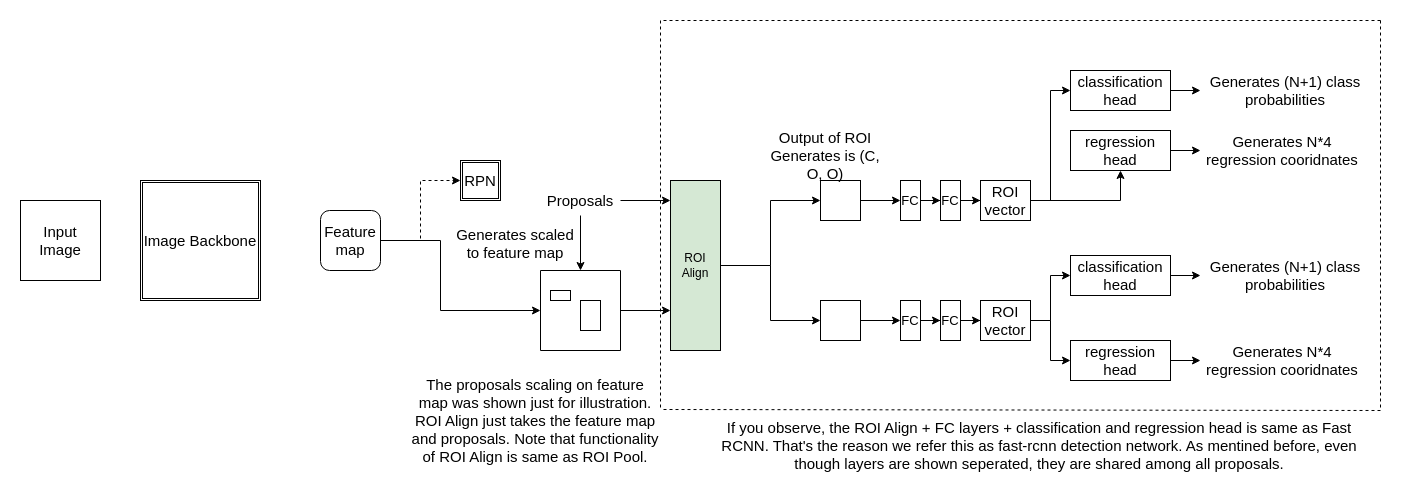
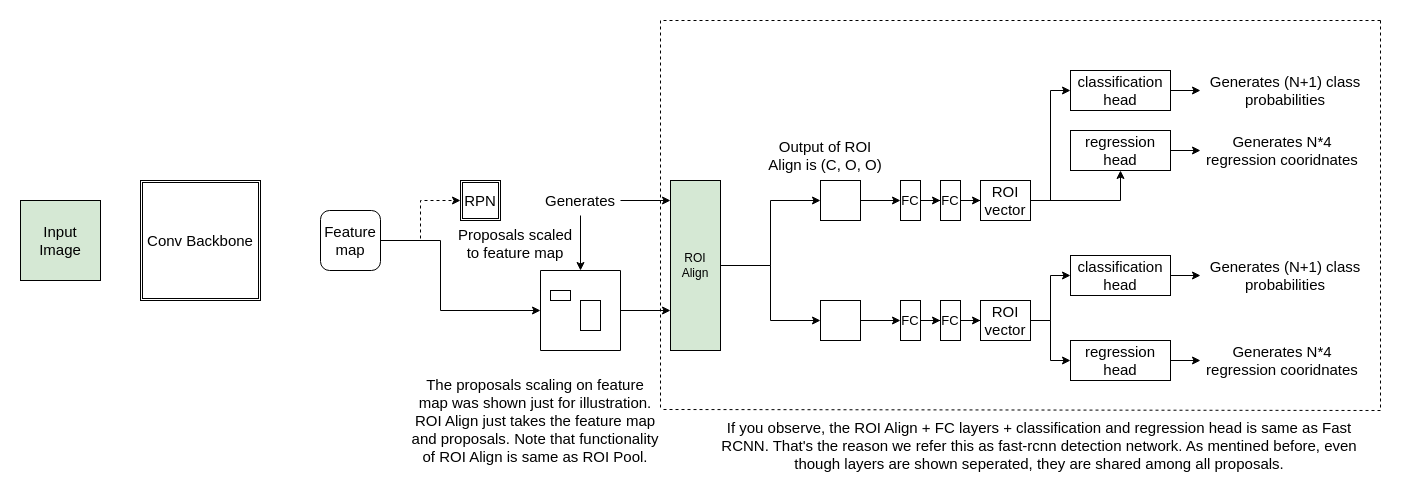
(826, 156) -> (826, 156)
(481, 181) -> (481, 201)
(581, 201) -> (581, 201)
(61, 241) -> (61, 241)
(201, 241) -> (201, 241)
(516, 244) -> (516, 244)
